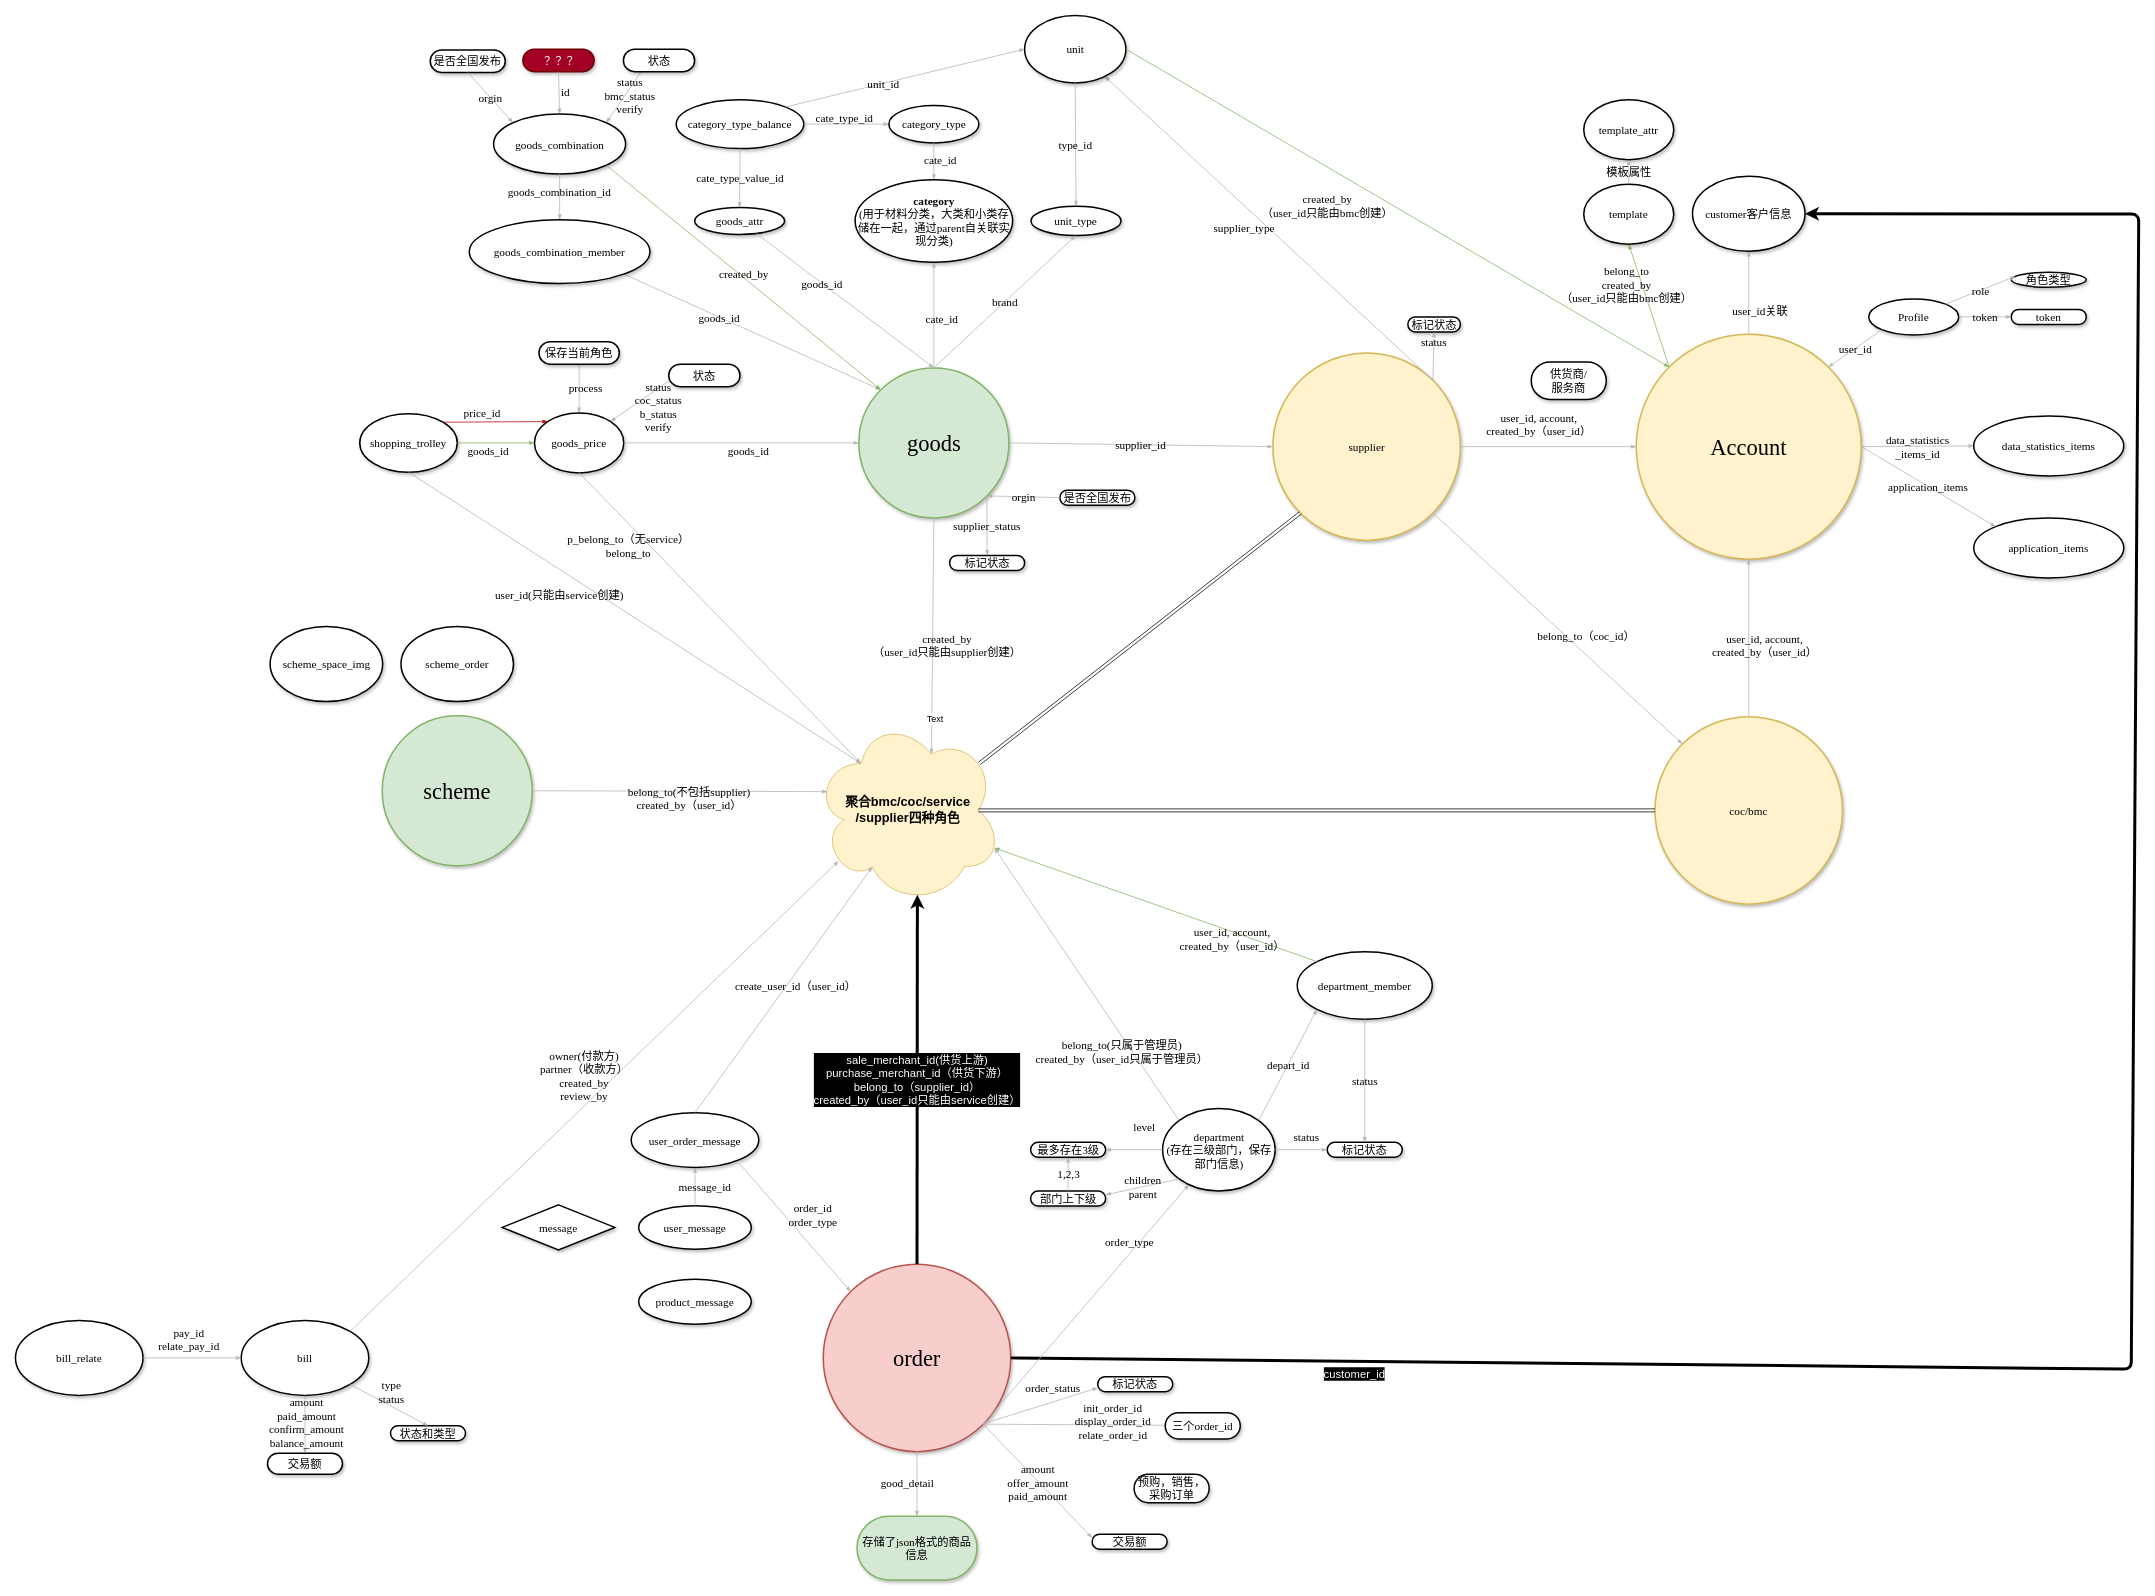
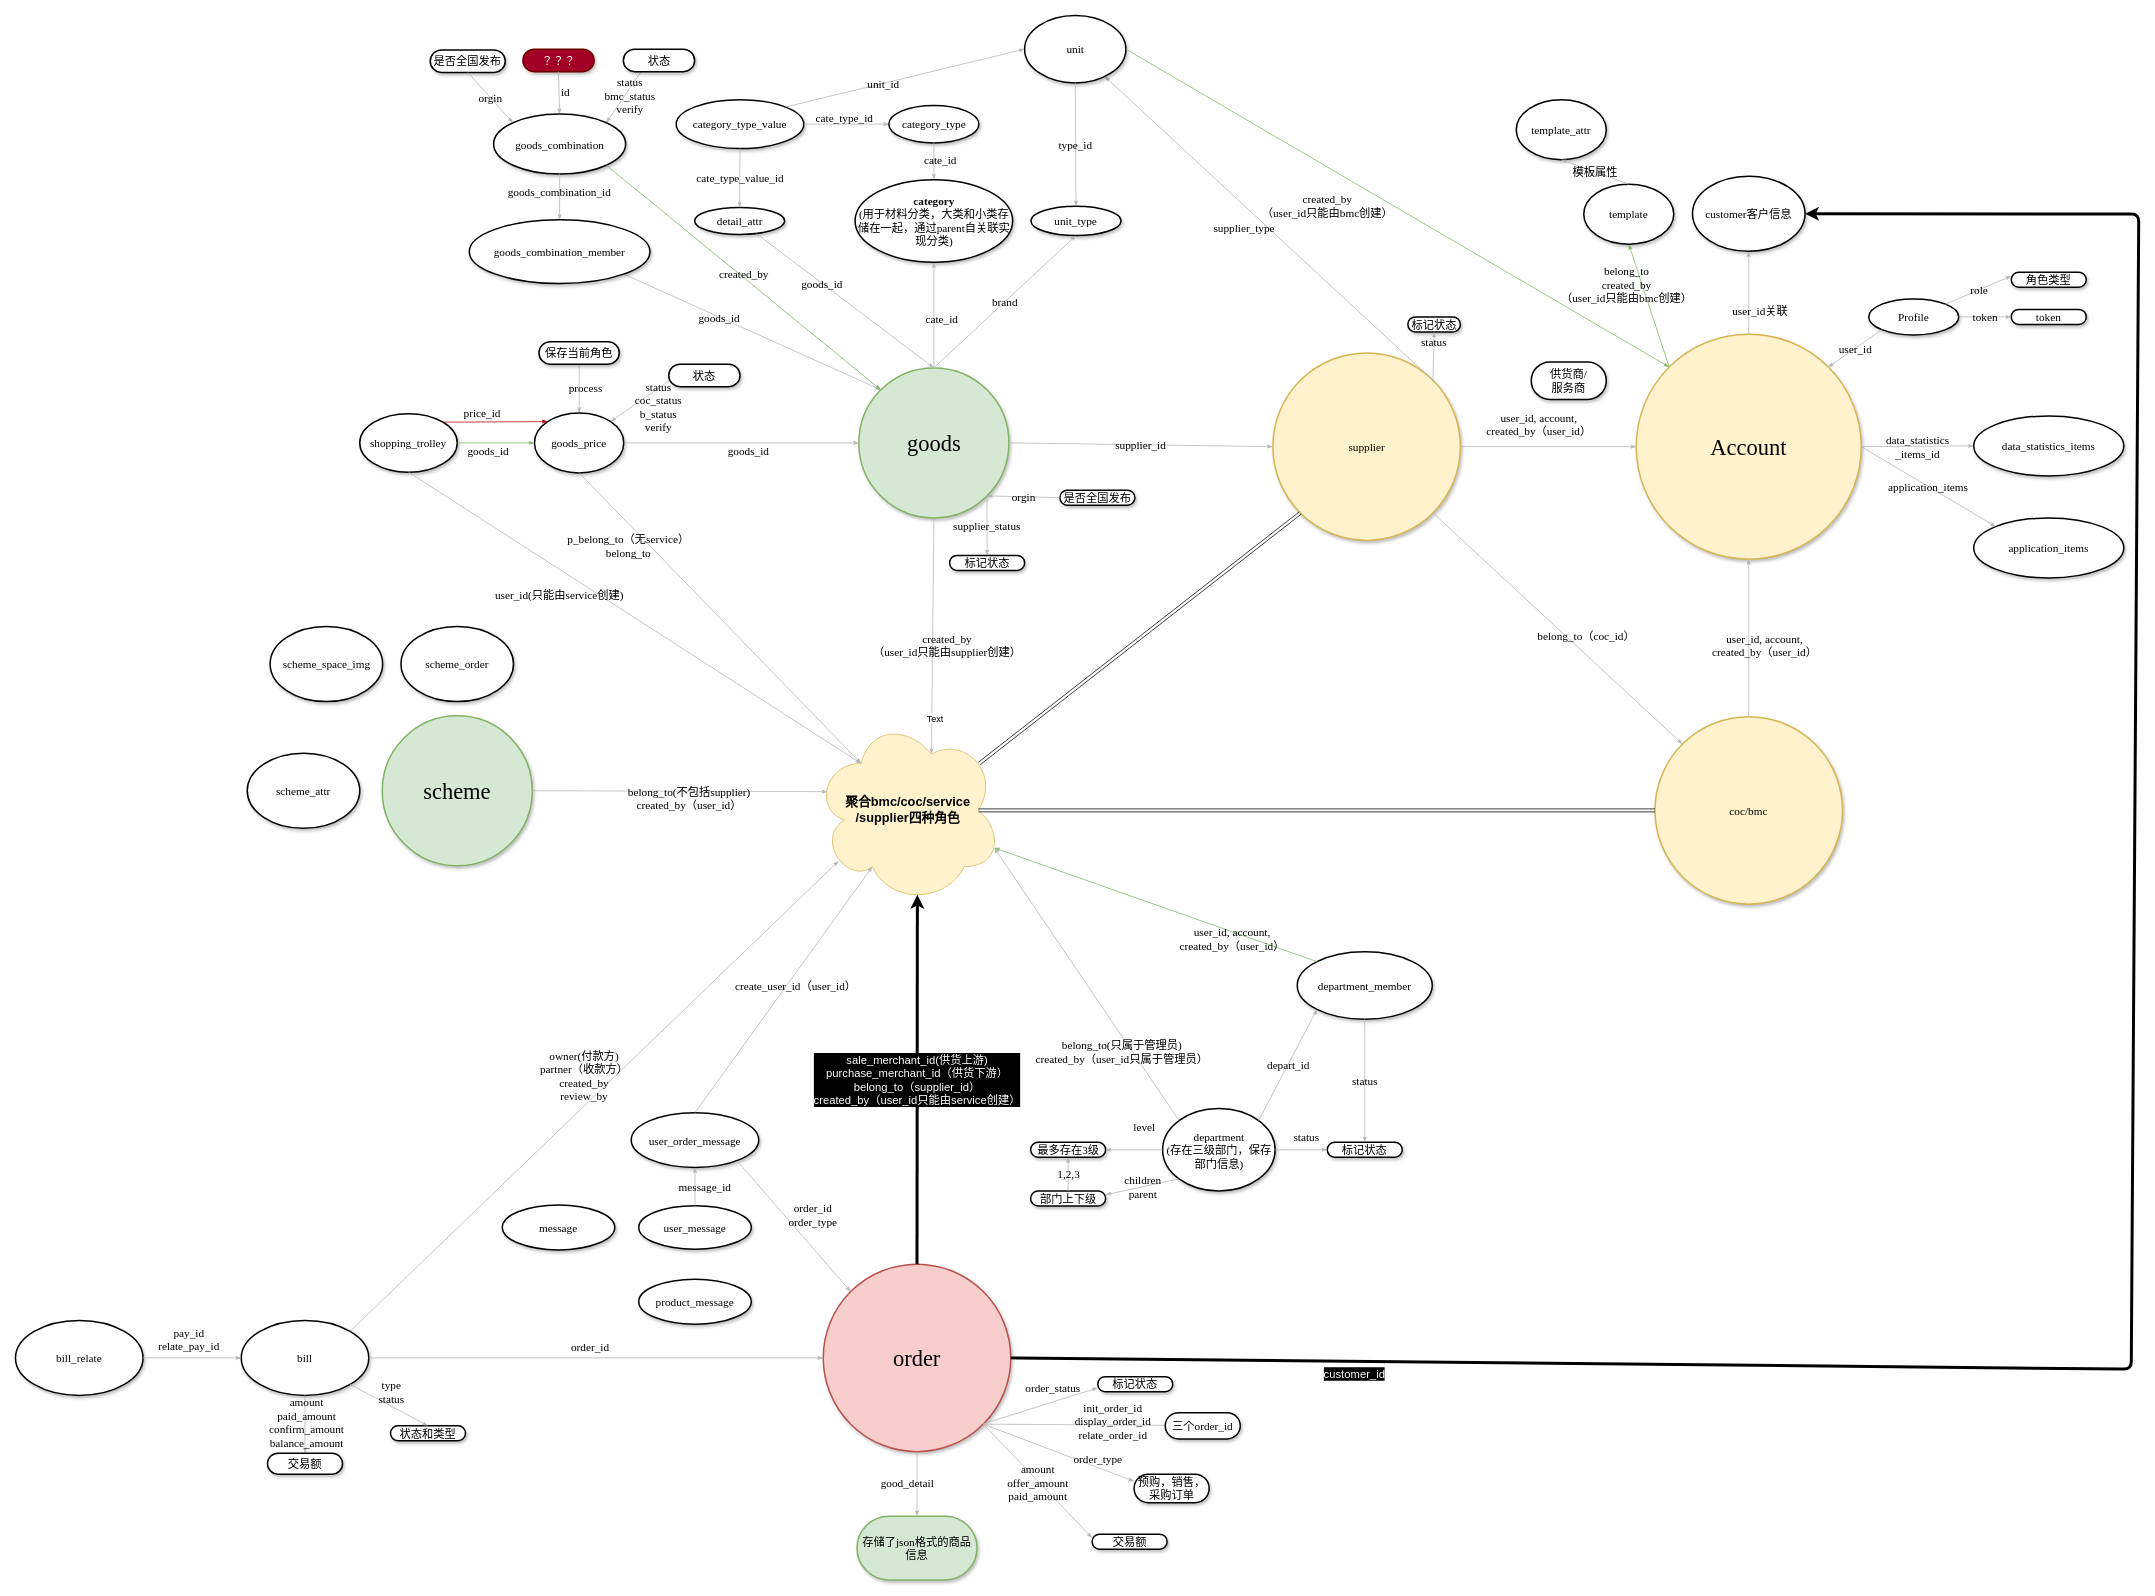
(740, 124) -> (740, 124)
(1629, 130) -> (1561, 130)
(740, 221) -> (740, 221)
(2049, 280) -> (2049, 280)
none -> (303, 791)
(558, 1227) -> (558, 1227)
(1138, 1244) -> (1083, 1462)
none -> (817, 1358)
